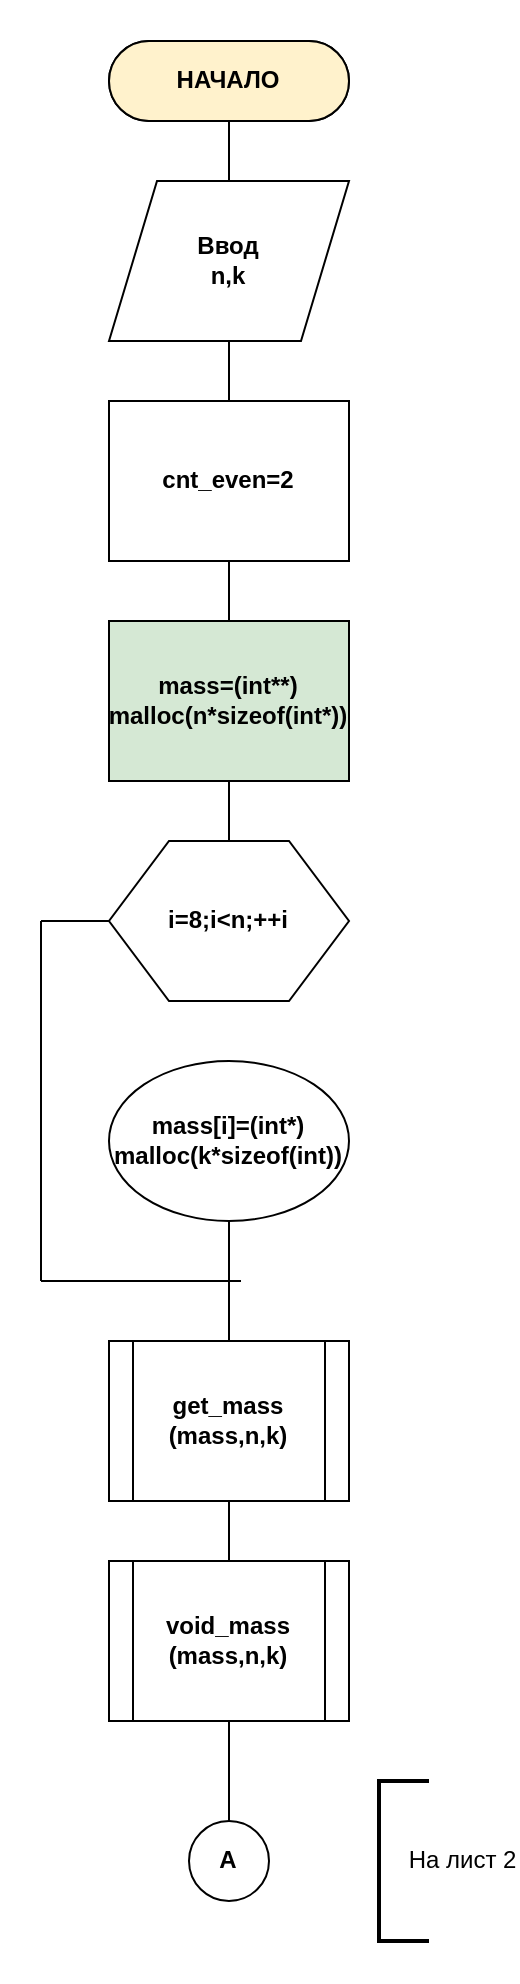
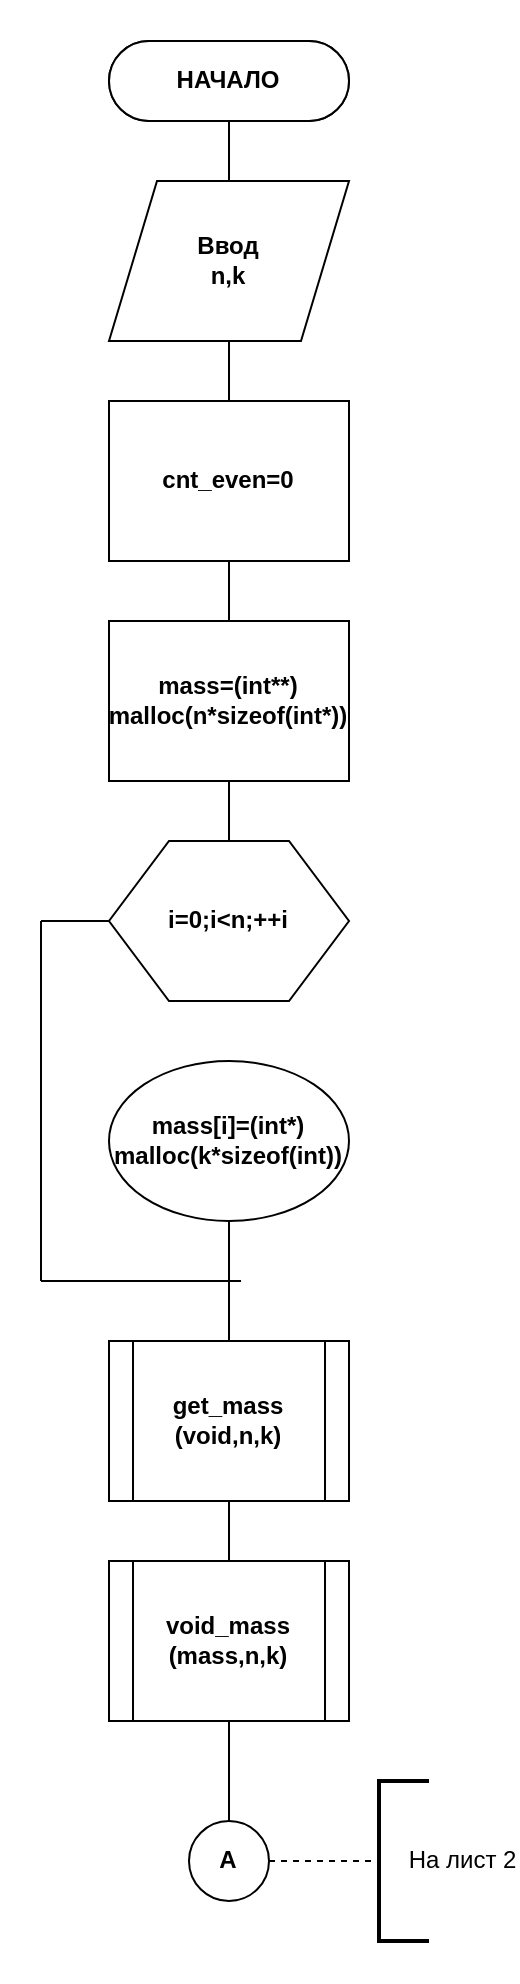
(229, 81) -> (229, 81)
(229, 481) -> (229, 481)
(229, 701) -> (229, 701)
(229, 921) -> (229, 921)
(229, 1421) -> (229, 1421)
none -> (320, 1861)
